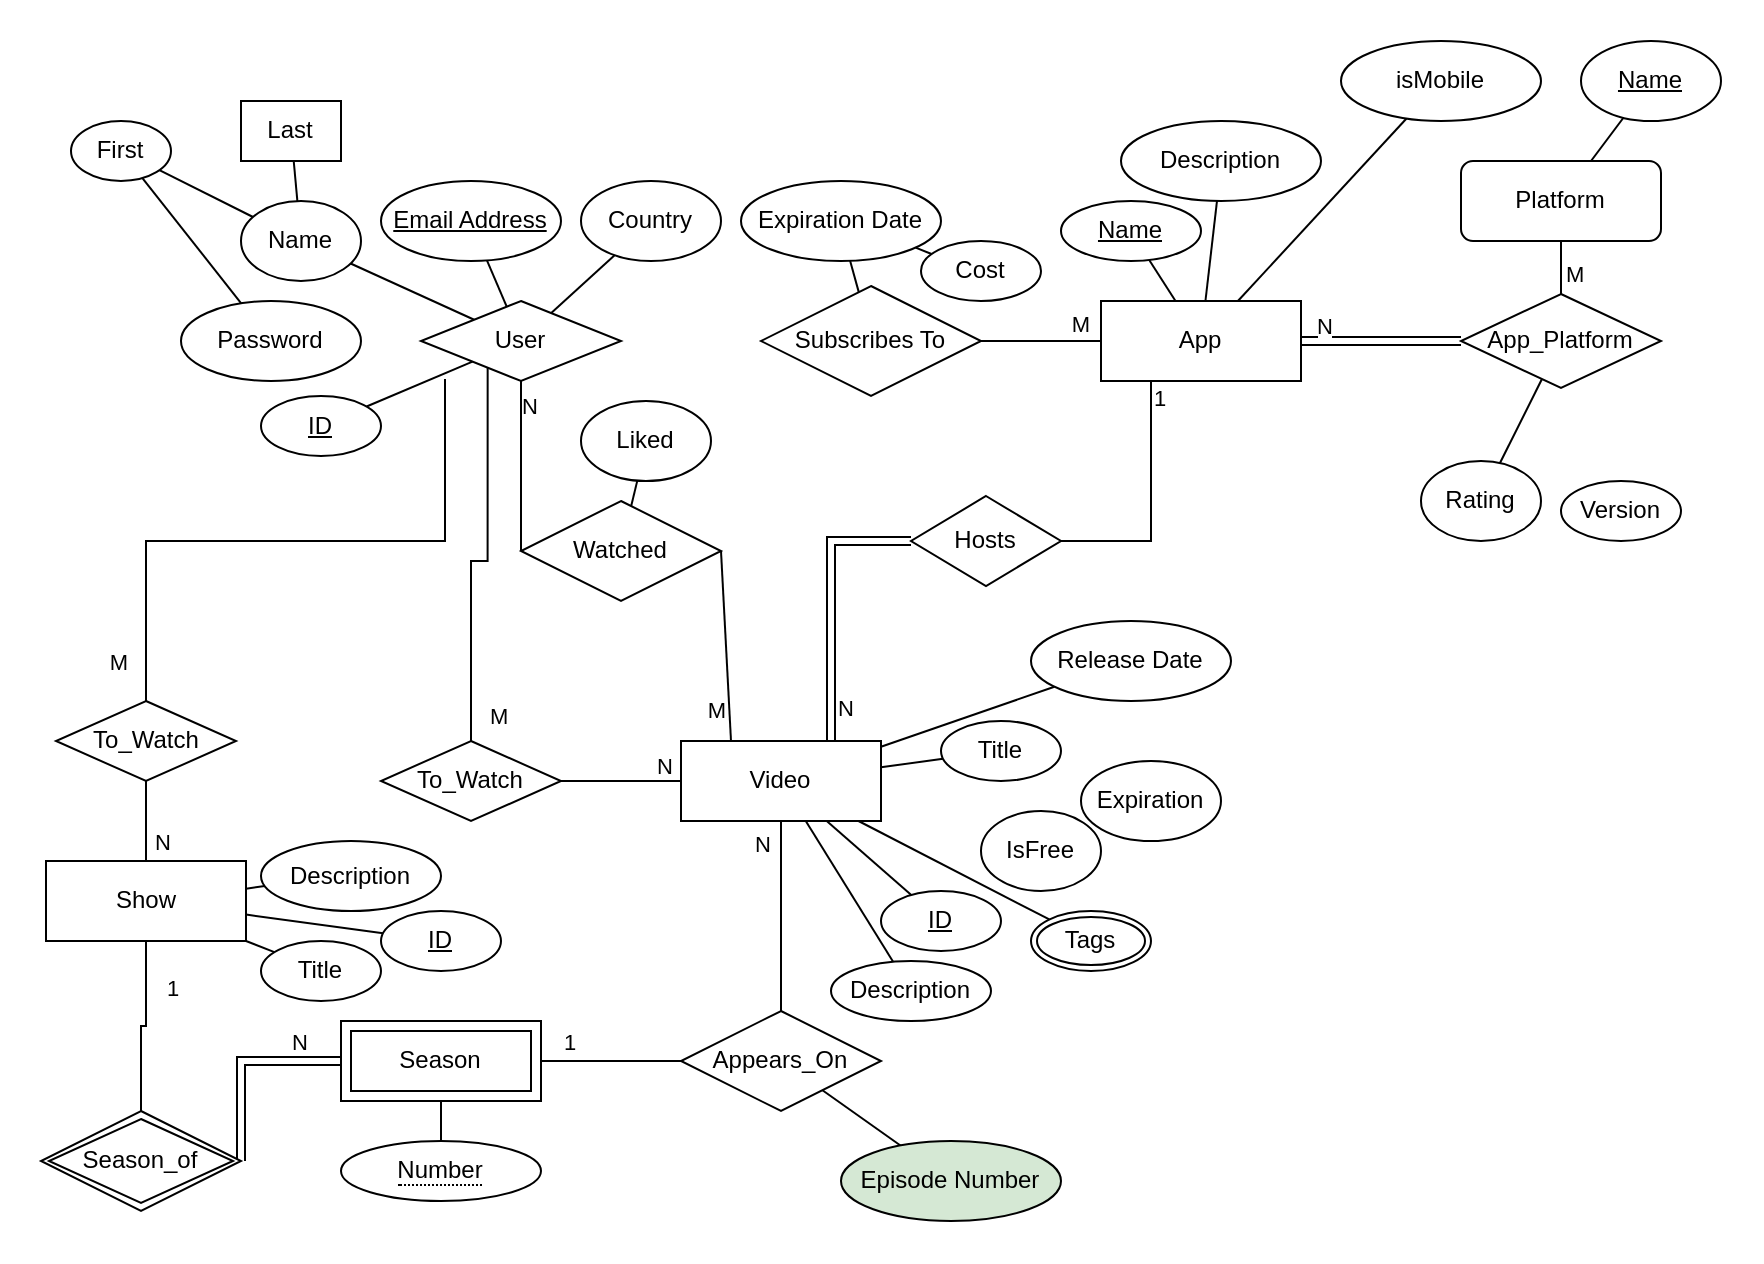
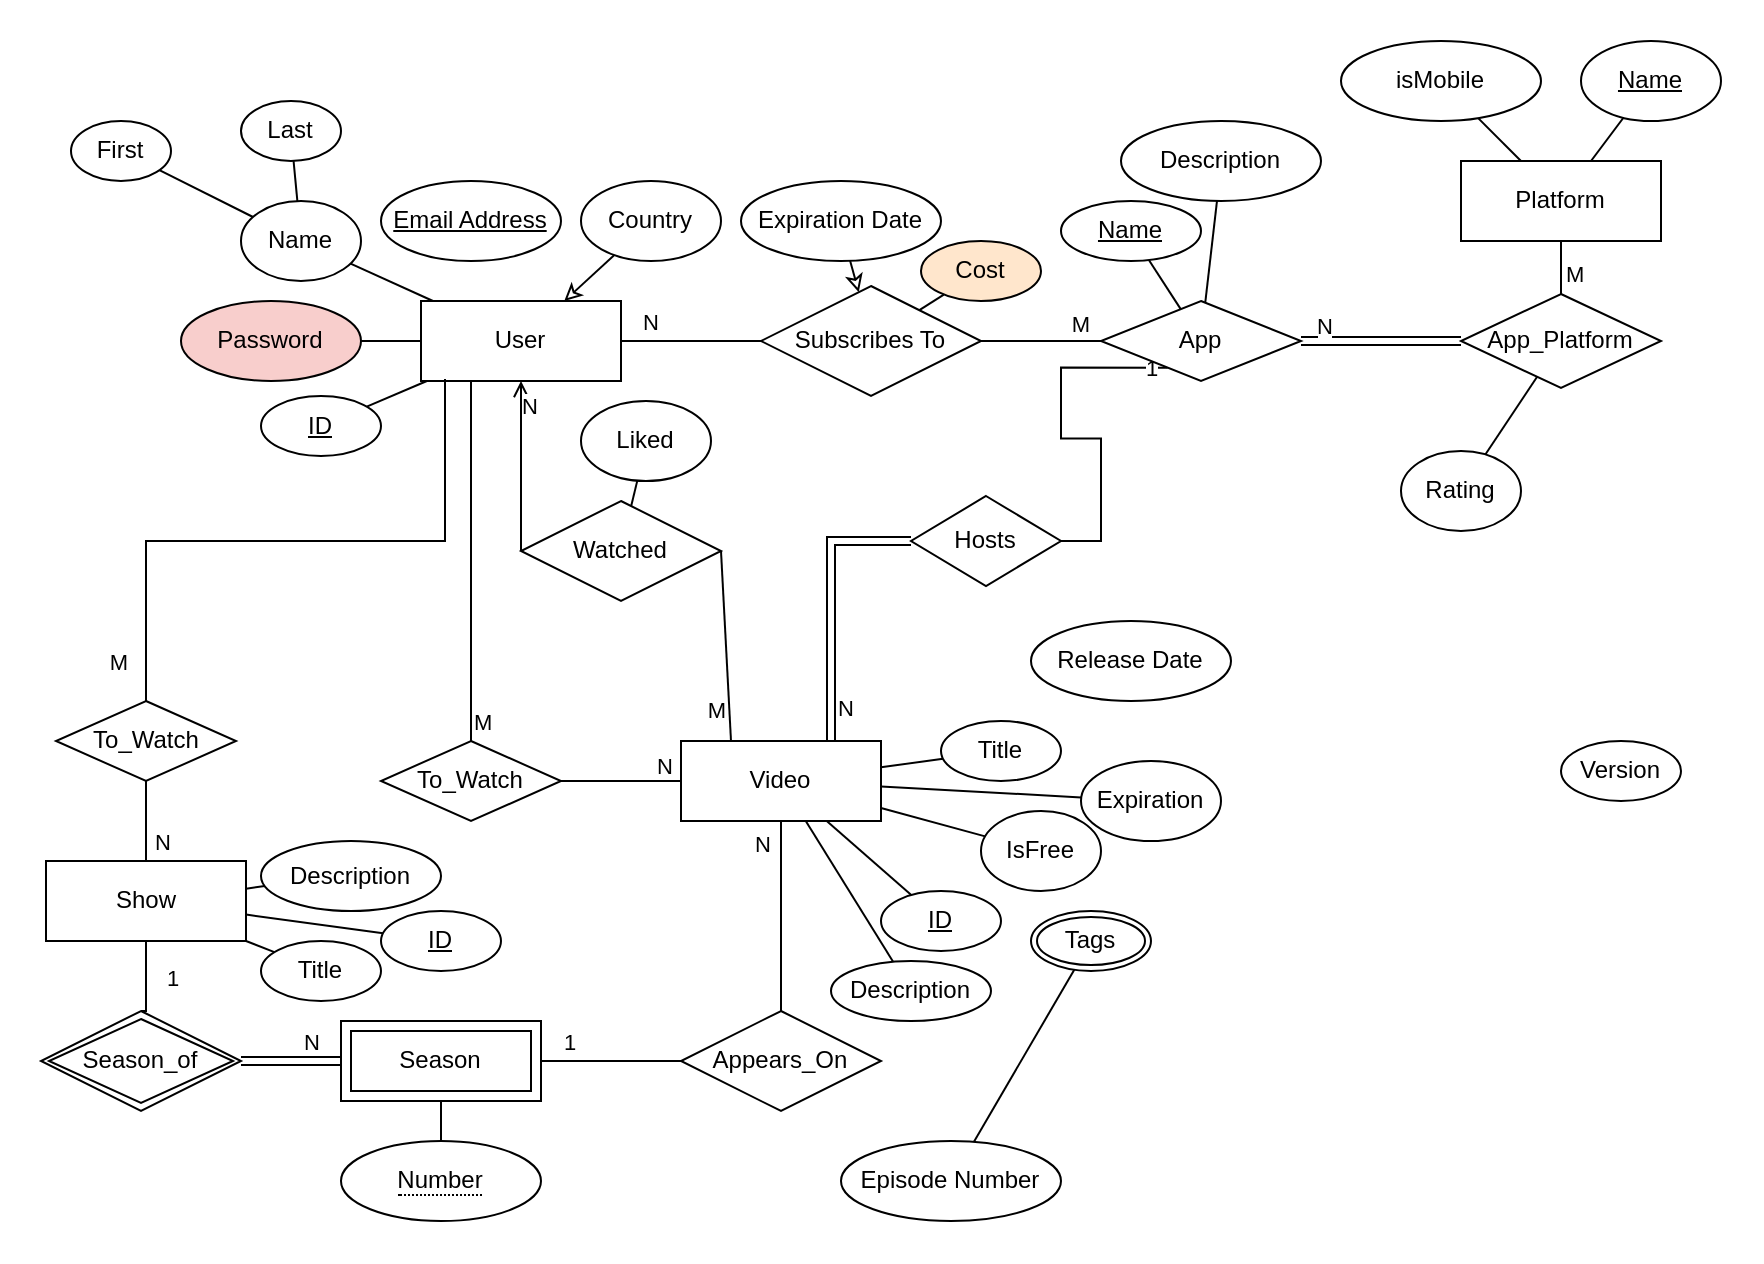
(291, 131) -> (291, 131)
(1561, 201) -> (1561, 201)
(1322, 210) -> (1500, 140)
(192, 241) -> (391, 341)
(924, 251) -> (932, 302)
(981, 271) -> (981, 271)
(856, 282) -> (855, 277)
(497, 284) -> none
(564, 302) -> (575, 291)
(271, 341) -> (271, 341)
(521, 341) -> (521, 341)
none -> (691, 341)
(1201, 341) -> (1201, 341)
(521, 387) -> (521, 388)
(1481, 501) -> (1461, 491)
(1621, 511) -> (1621, 771)
(968, 717) -> none
none -> (981, 792)
none -> (934, 822)
(954, 870) -> (1024, 1055)
(862, 1118) -> none
(141, 1161) -> (141, 1061)
(441, 1171) -> (441, 1181)
(951, 1181) -> (951, 1181)
